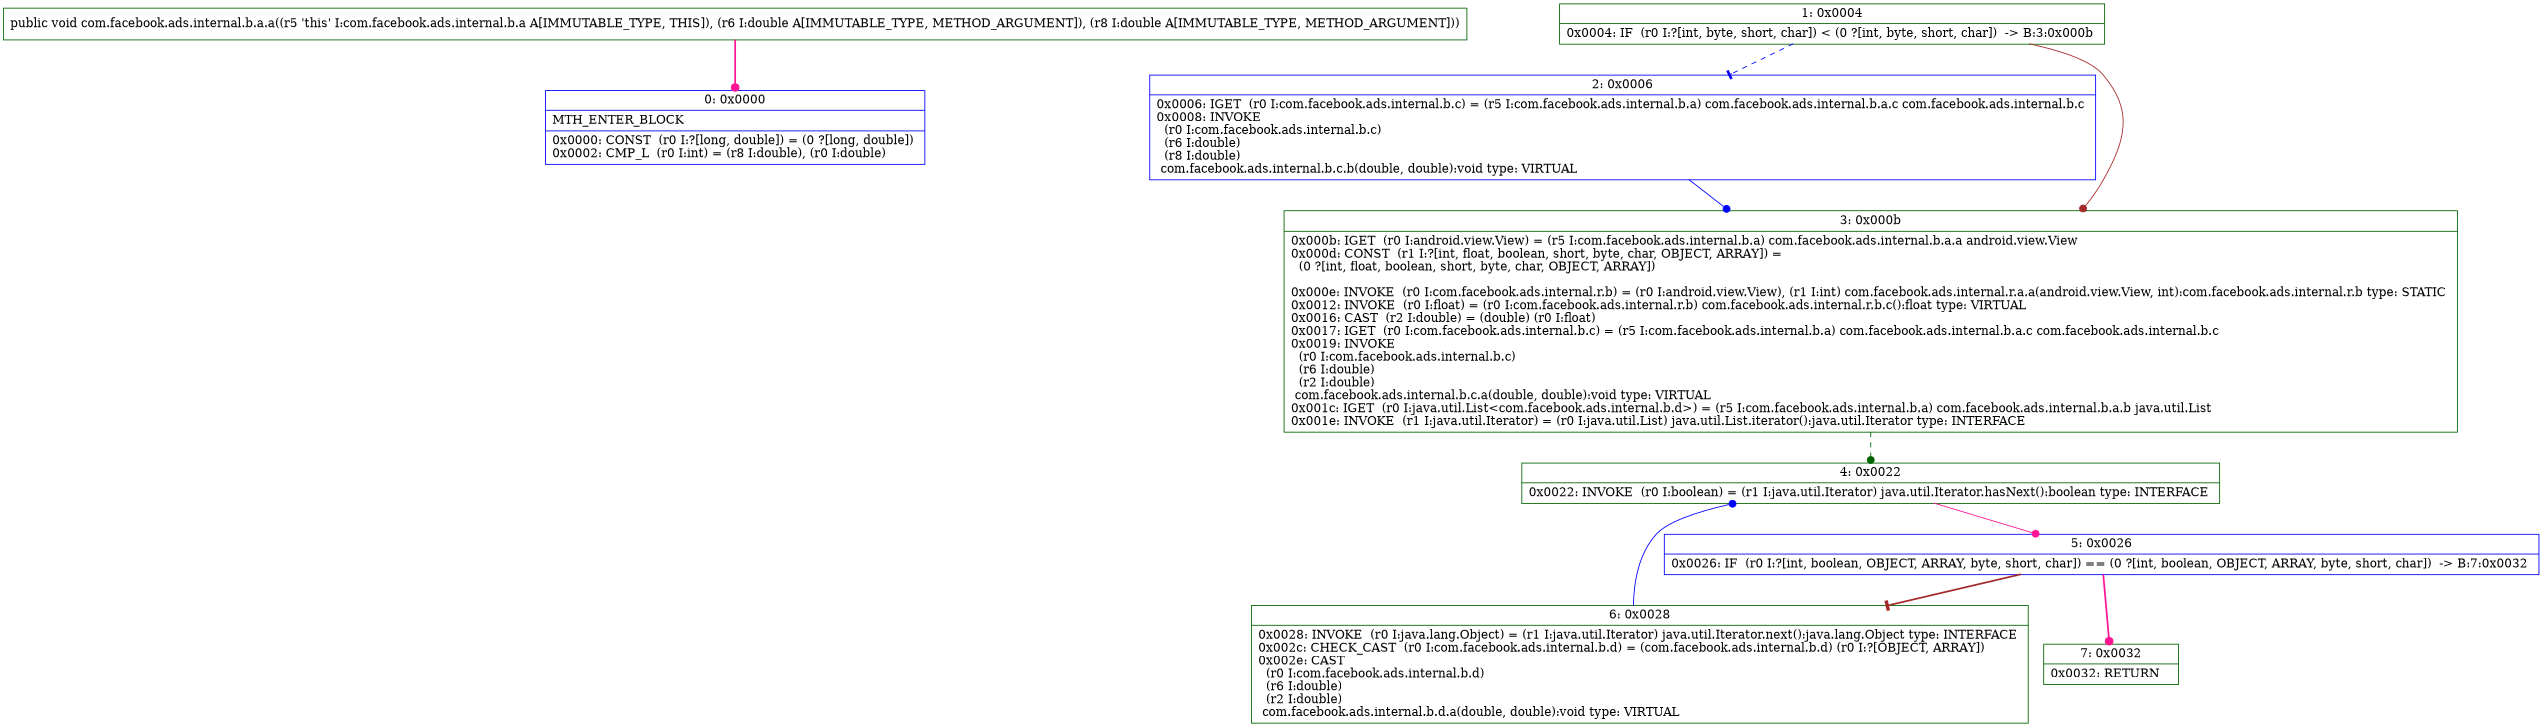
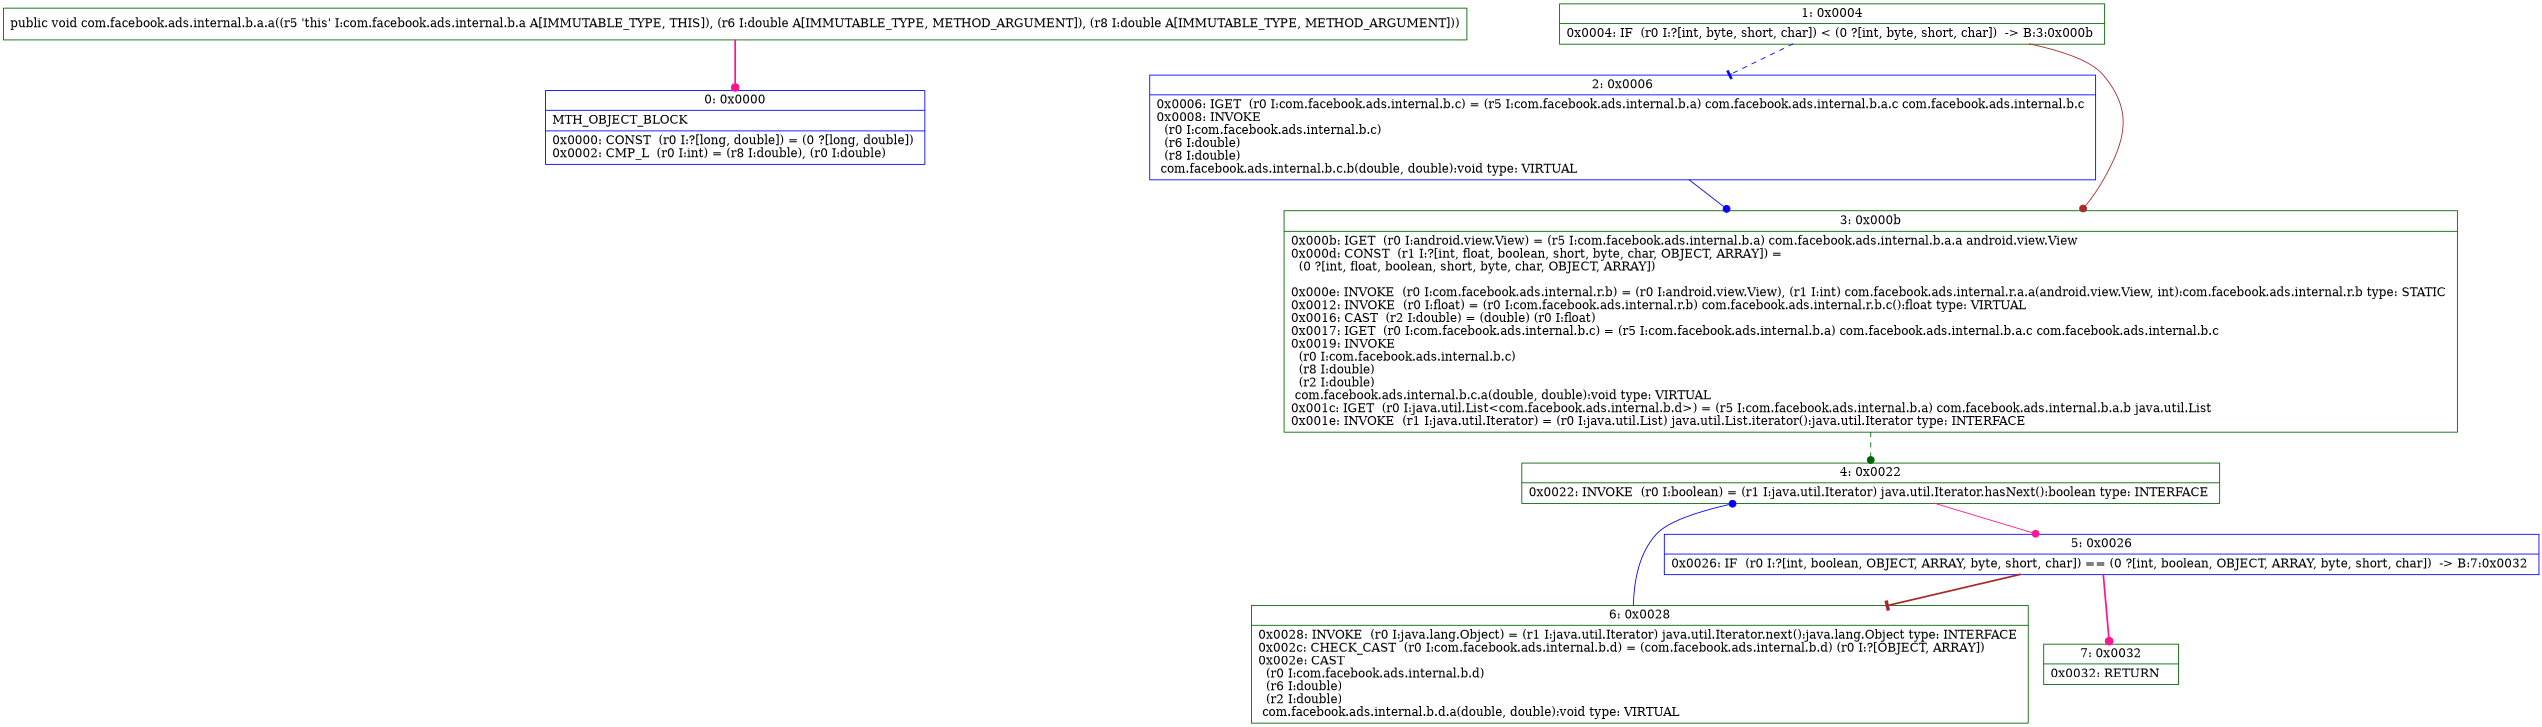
(618, 120) -> (620, 120)
(1333, 370) -> (1333, 370)
